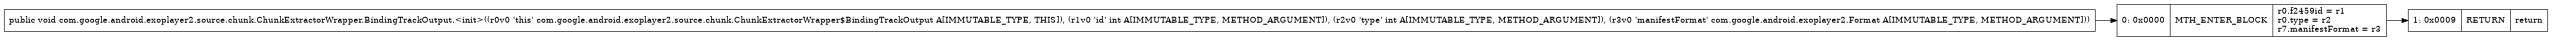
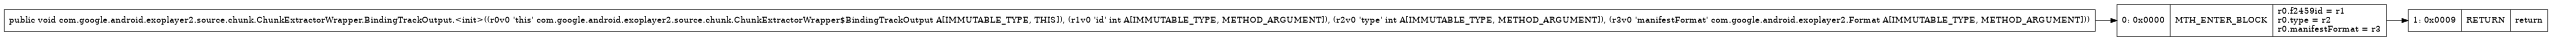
(2330, 29) -> (2330, 29)
